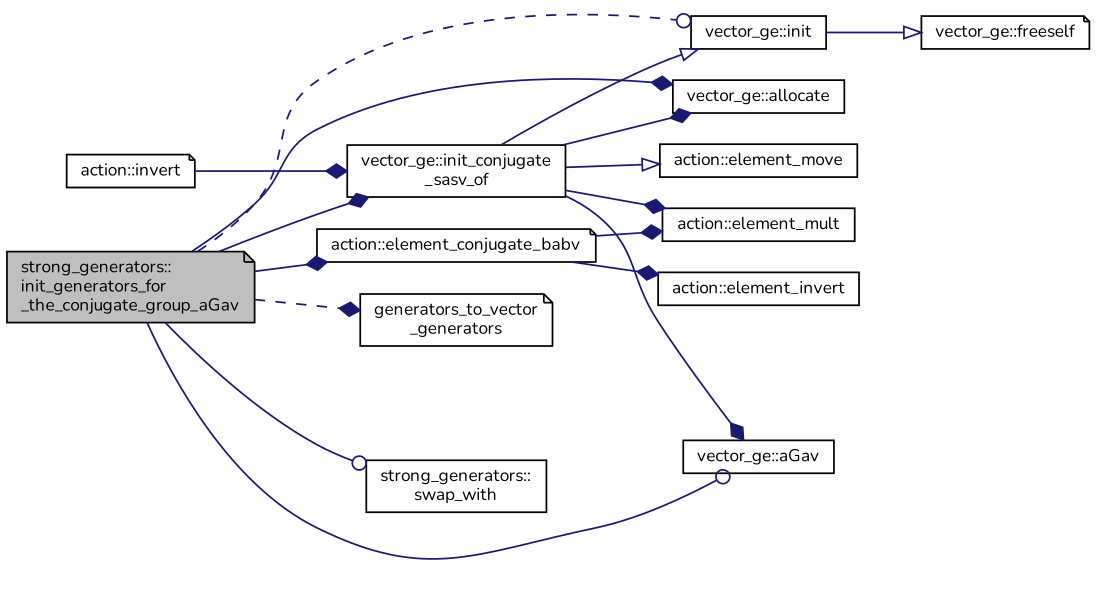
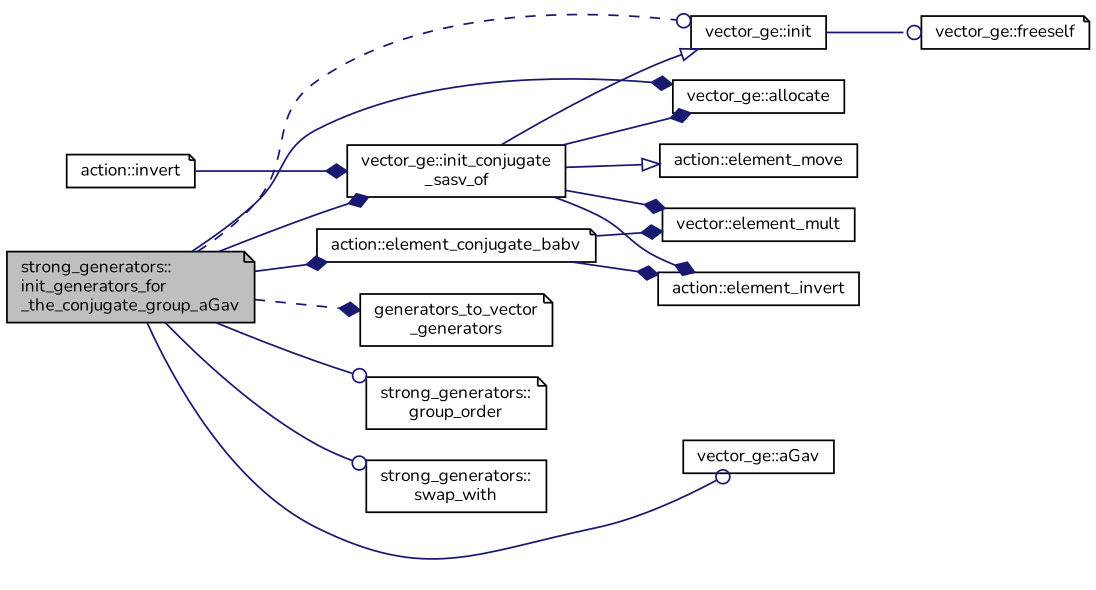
(865, 32) -> (865, 32)
(759, 225) -> (759, 225)
(649, 306) -> (611, 223)
none -> (456, 403)
